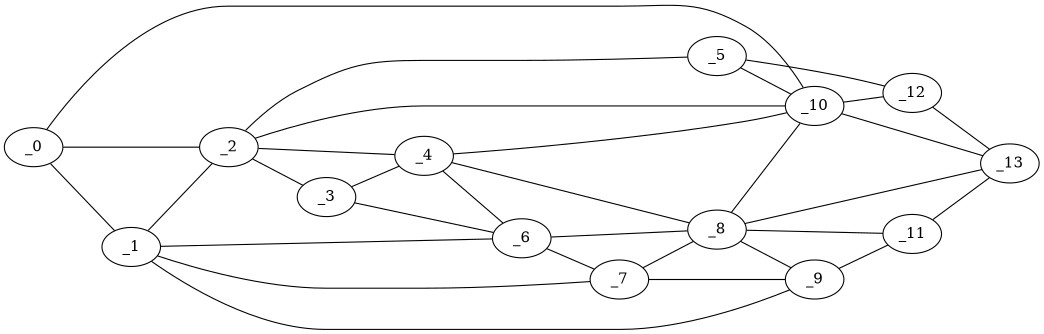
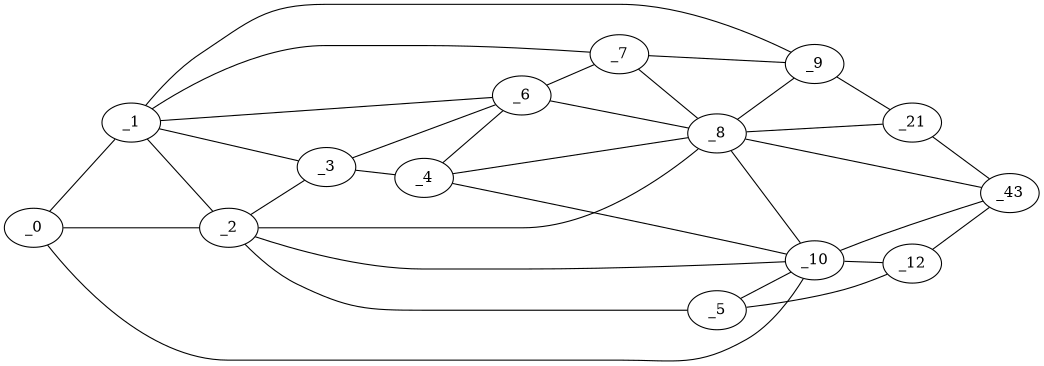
none -> (229, 145)
(327, 152) -> (488, 228)
(1010, 163) -> (1010, 193)
(912, 234) -> (912, 123)
